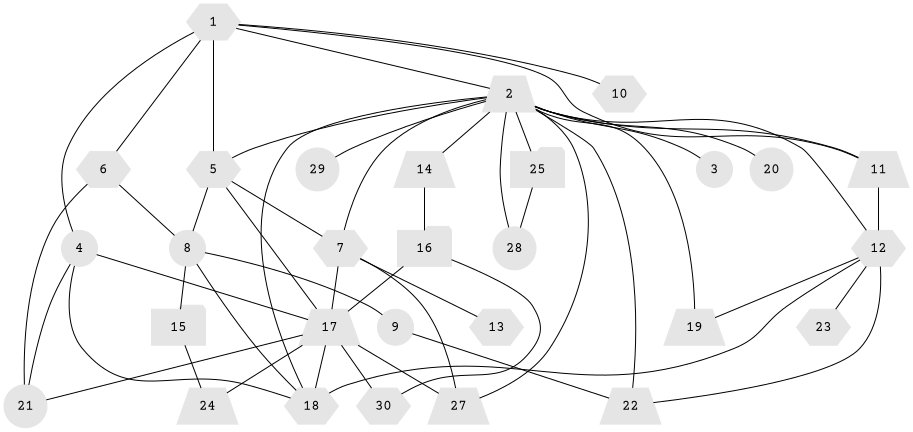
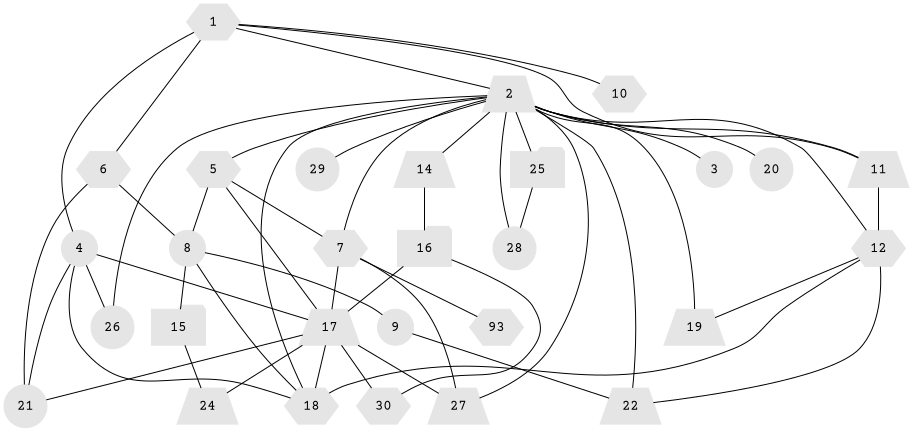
(214, 96) -> none
none -> (112, 327)
(496, 327) -> (496, 327)
(824, 327) -> none
